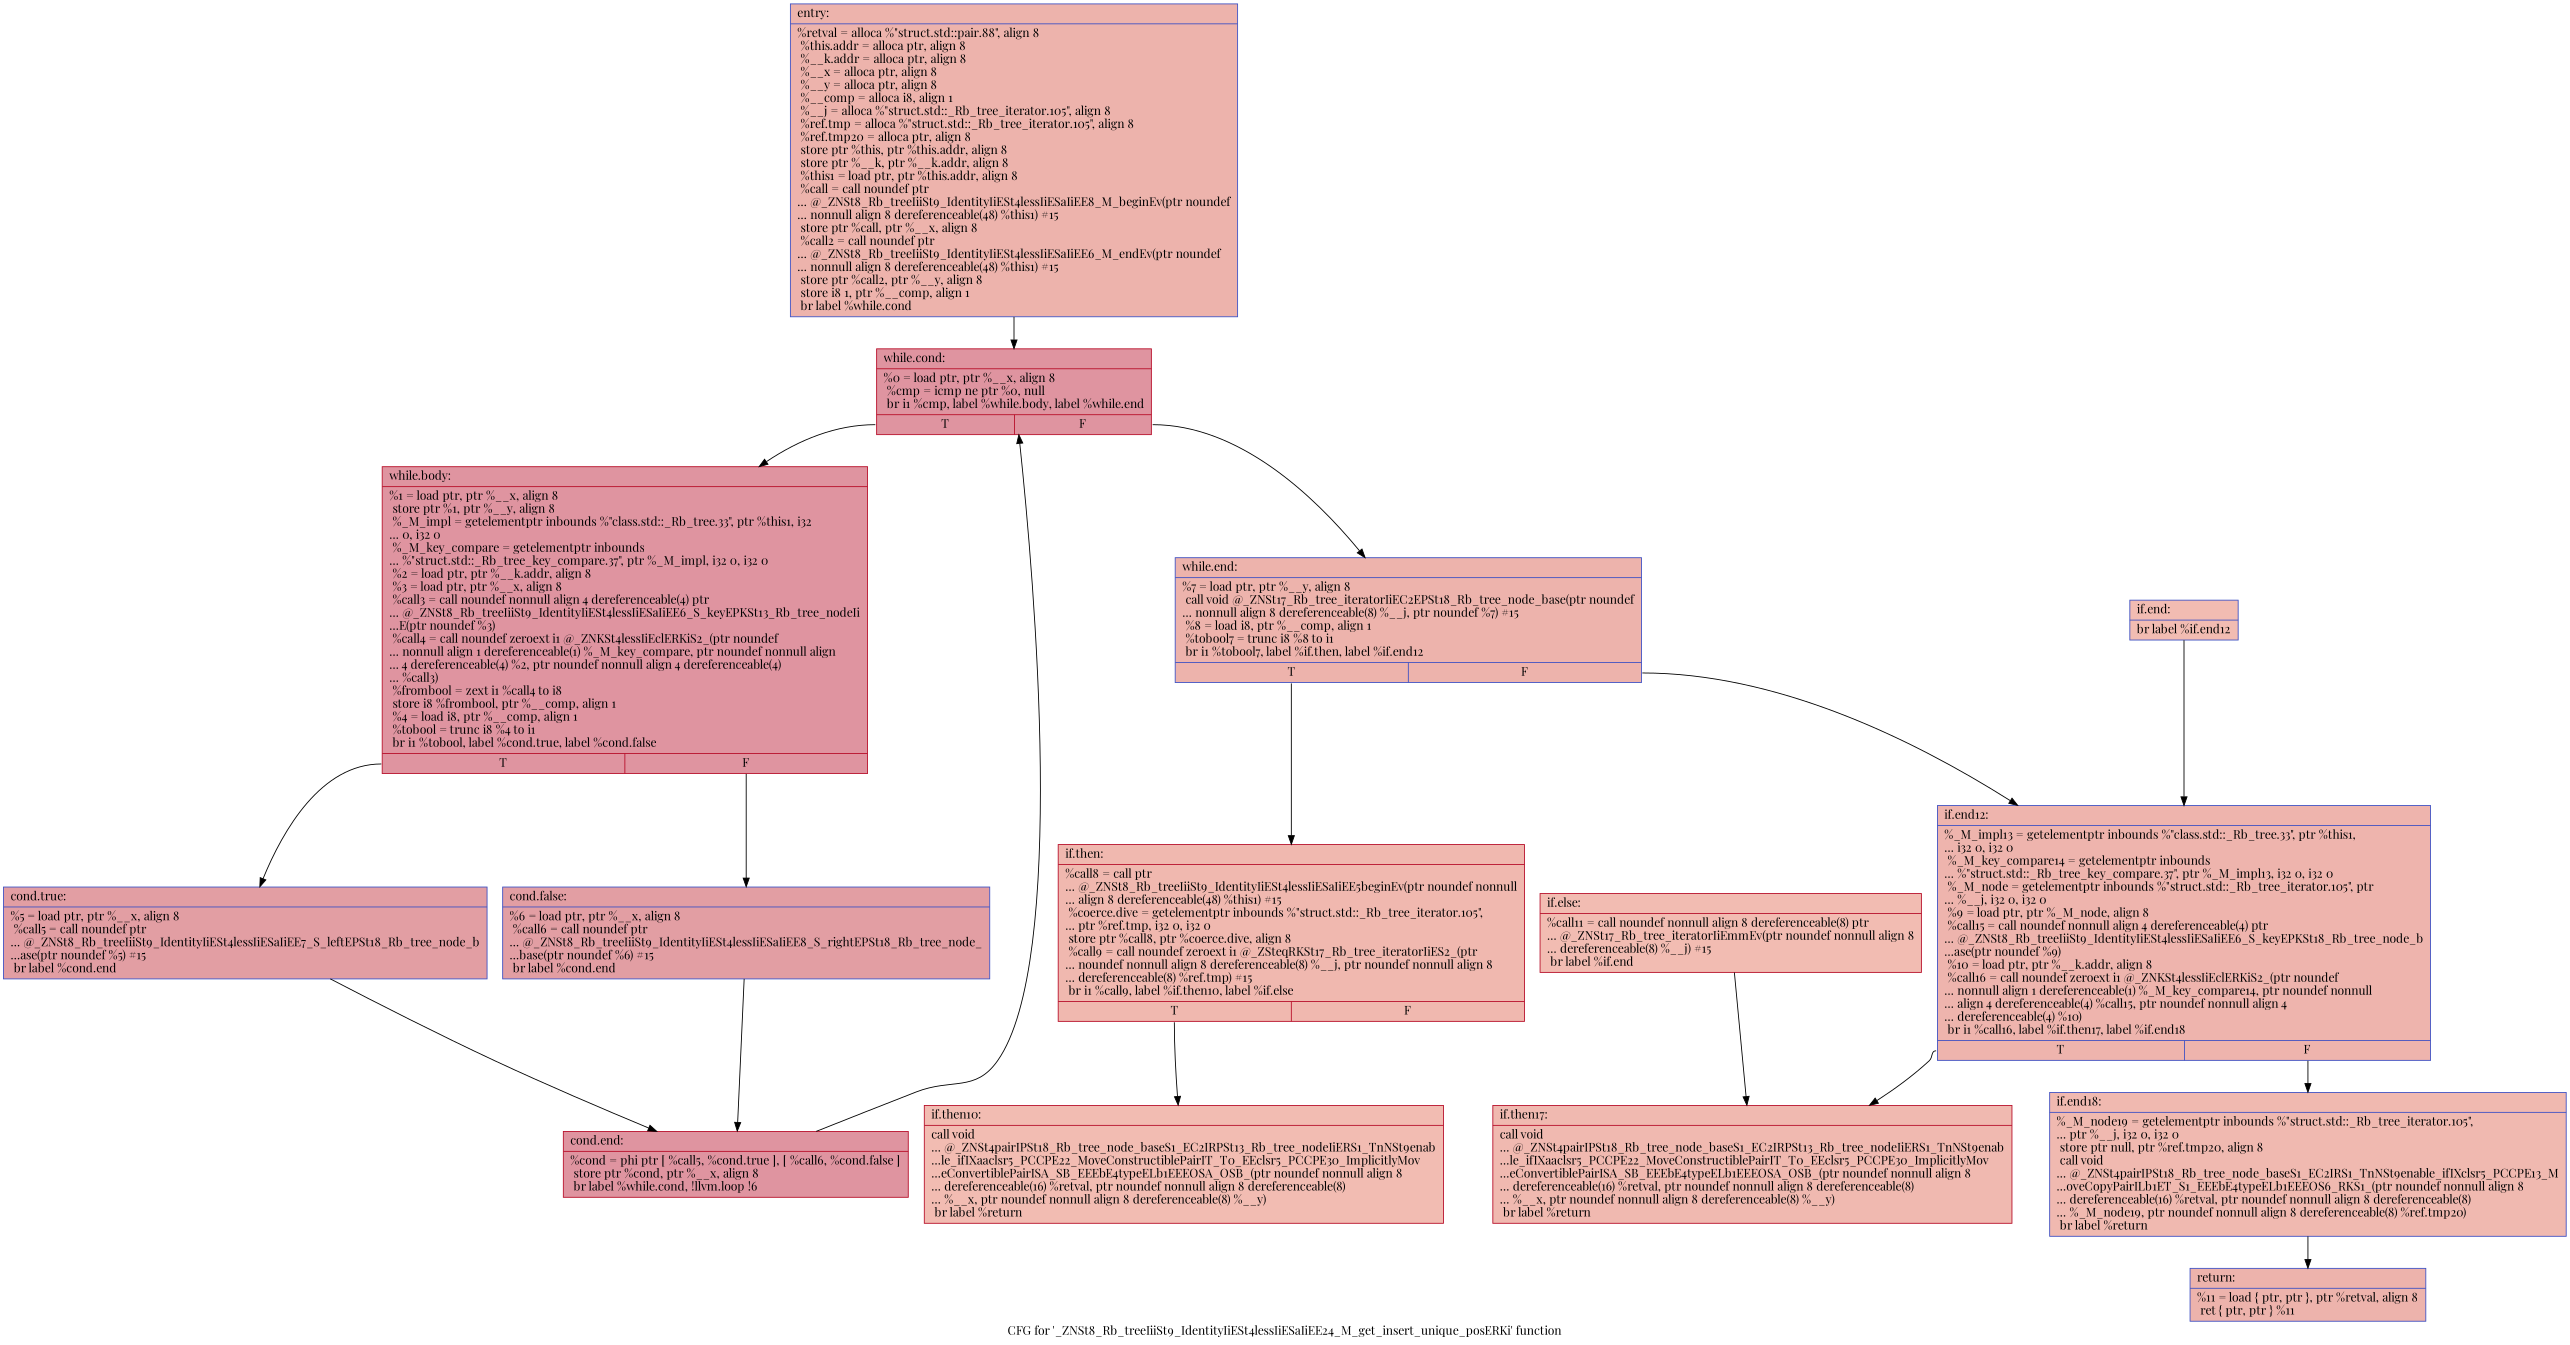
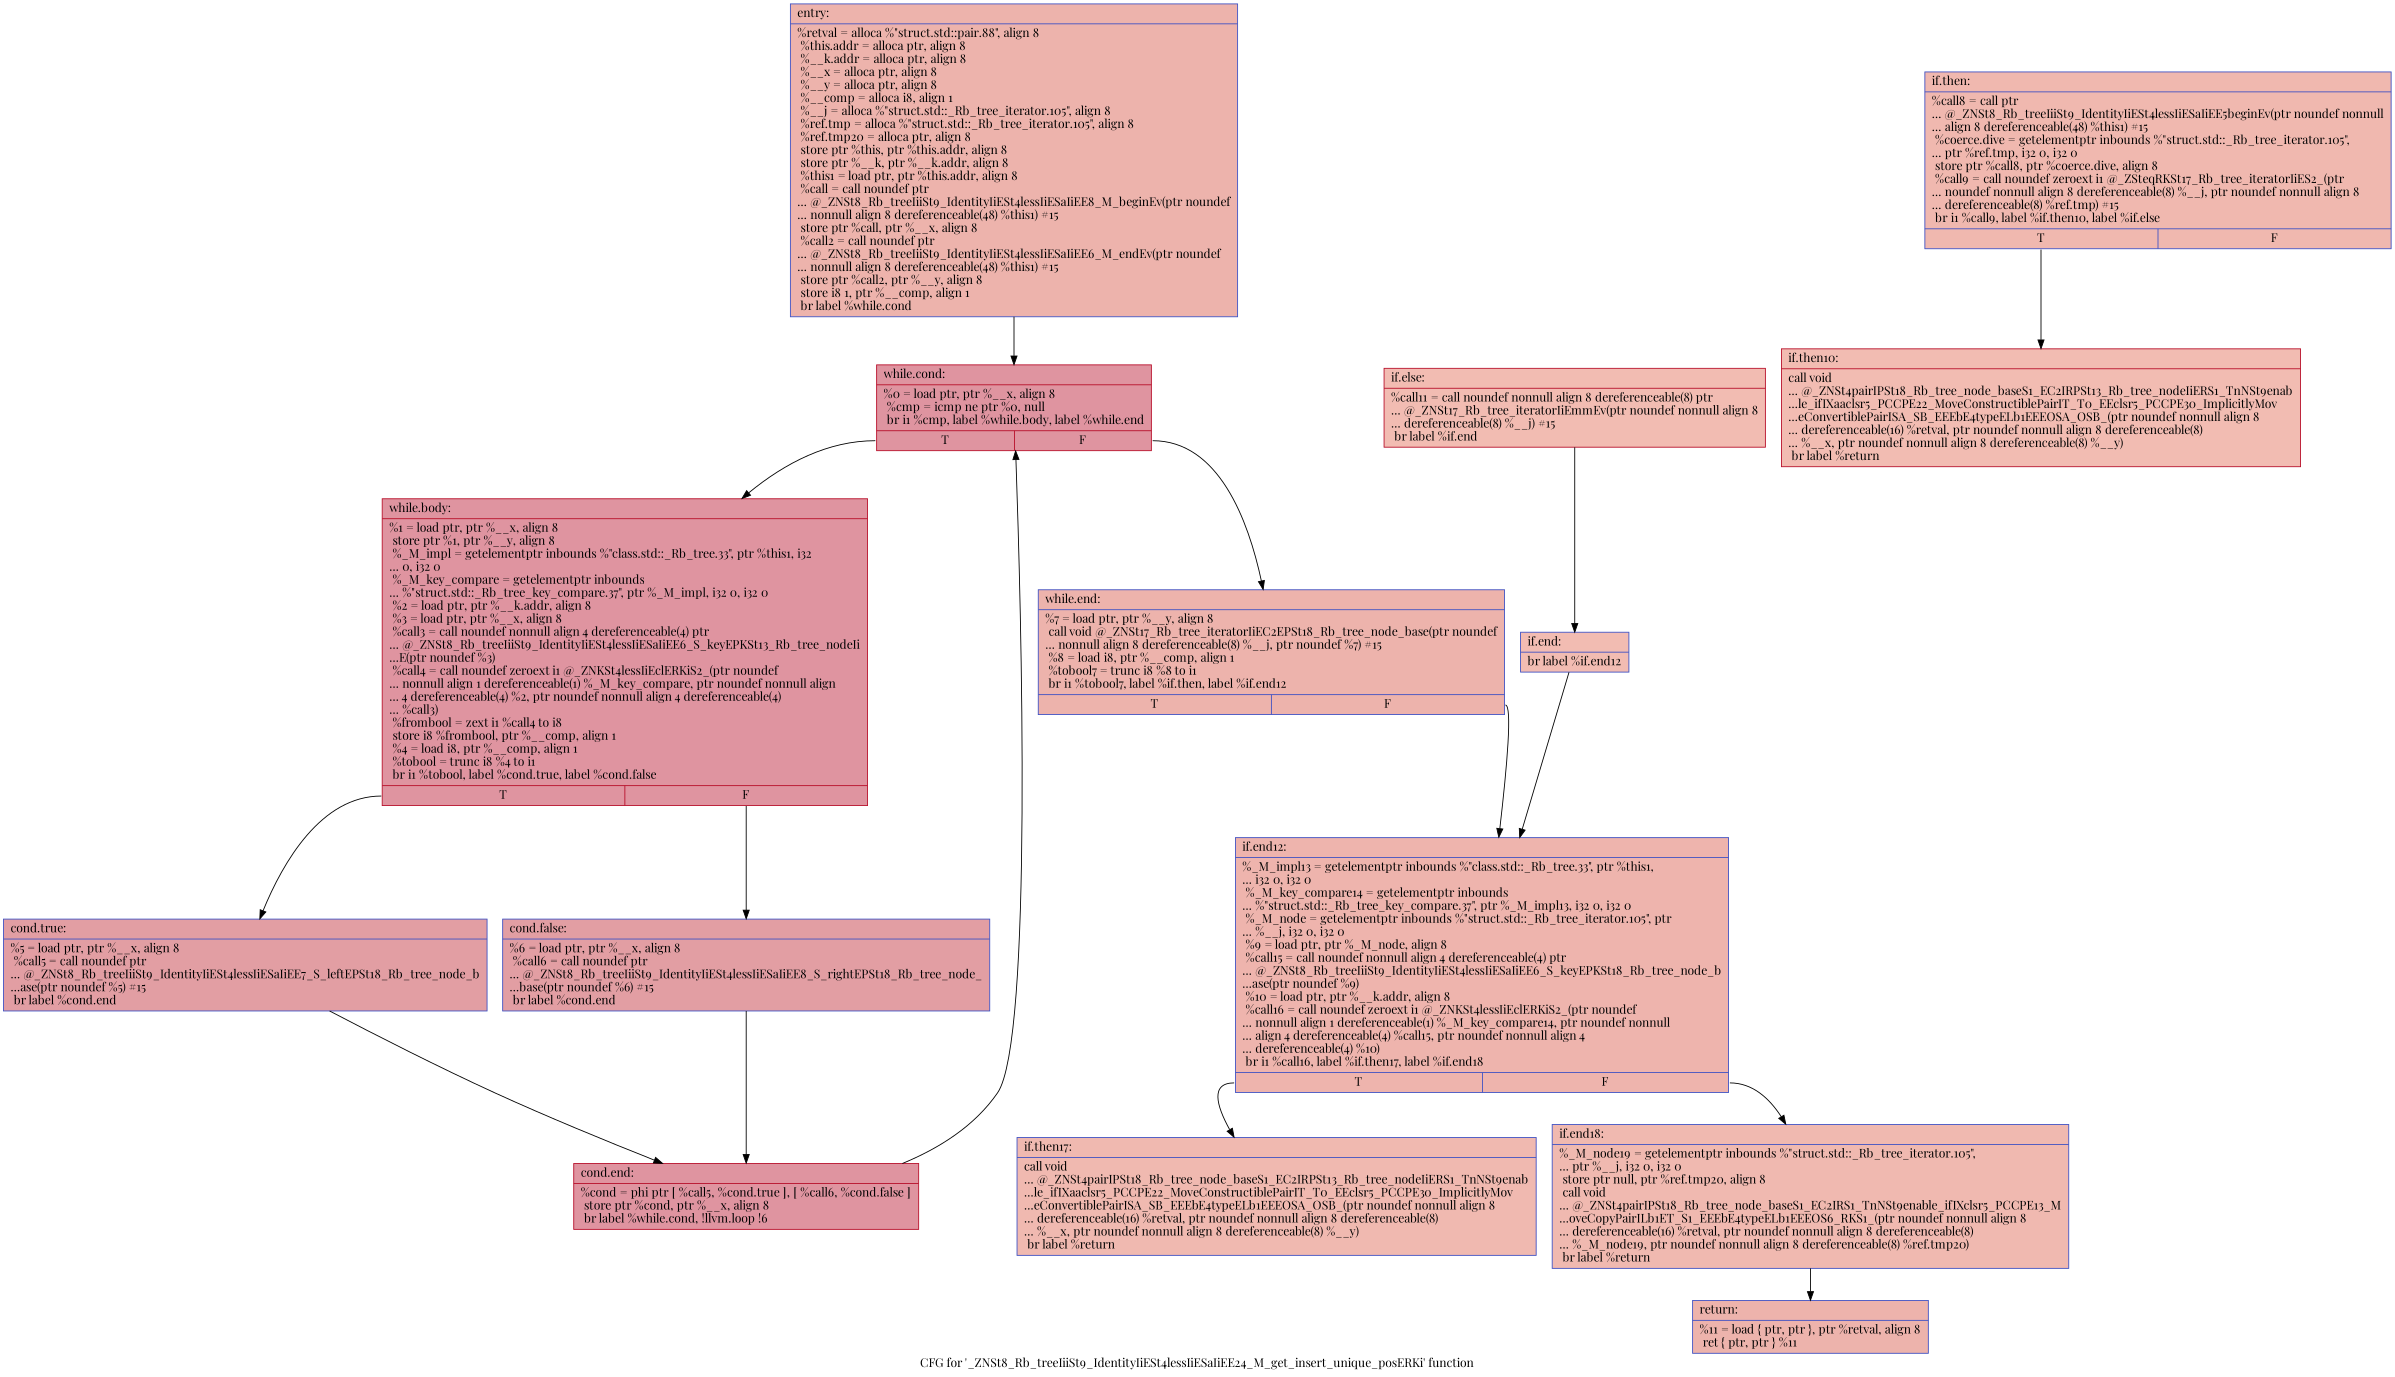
(1291, 759) -> none
(1291, 933) -> (2158, 160)
(1740, 1035) -> (1575, 535)
(1752, 1164) -> (1277, 1196)
